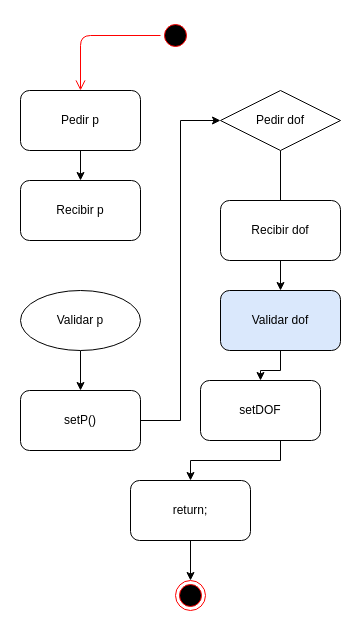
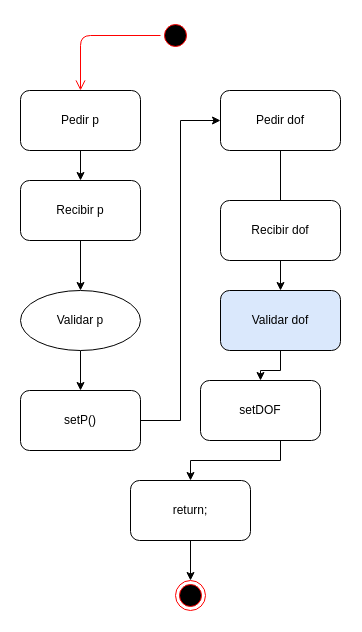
(281, 121) -> (281, 121)
none -> (81, 262)
